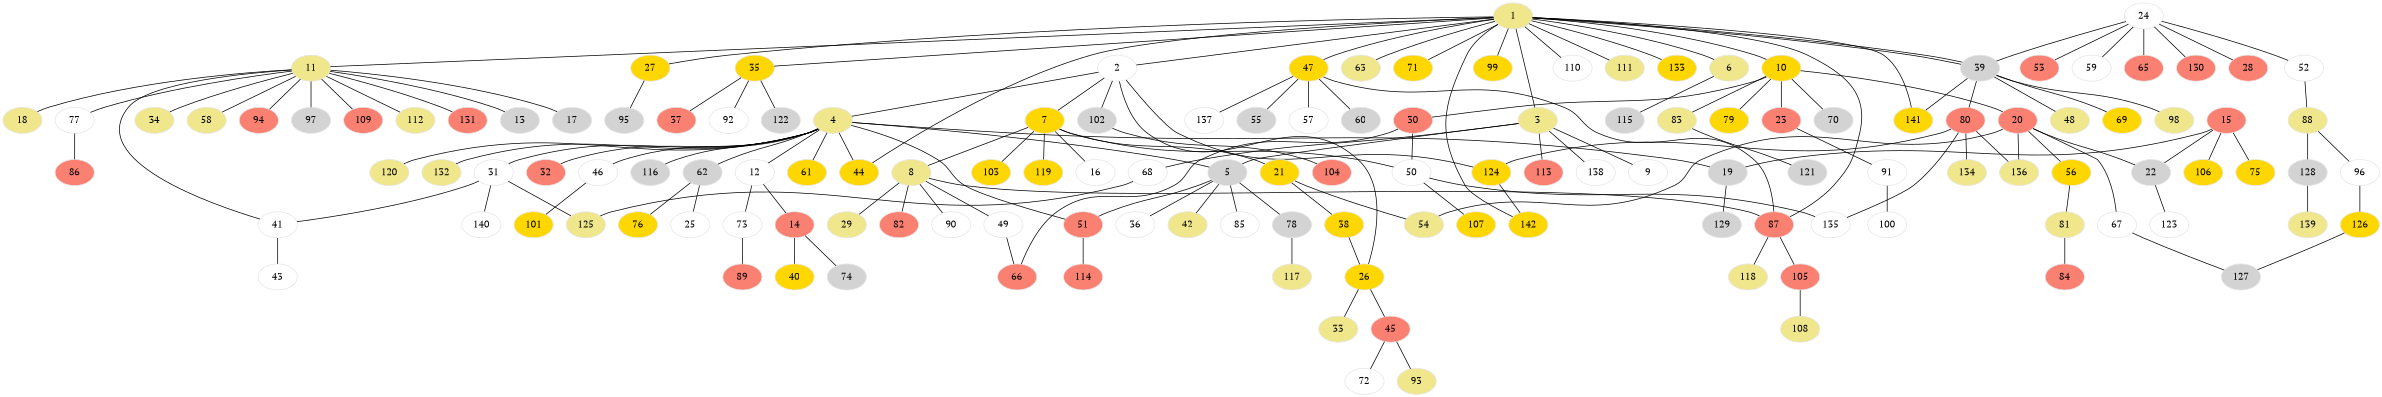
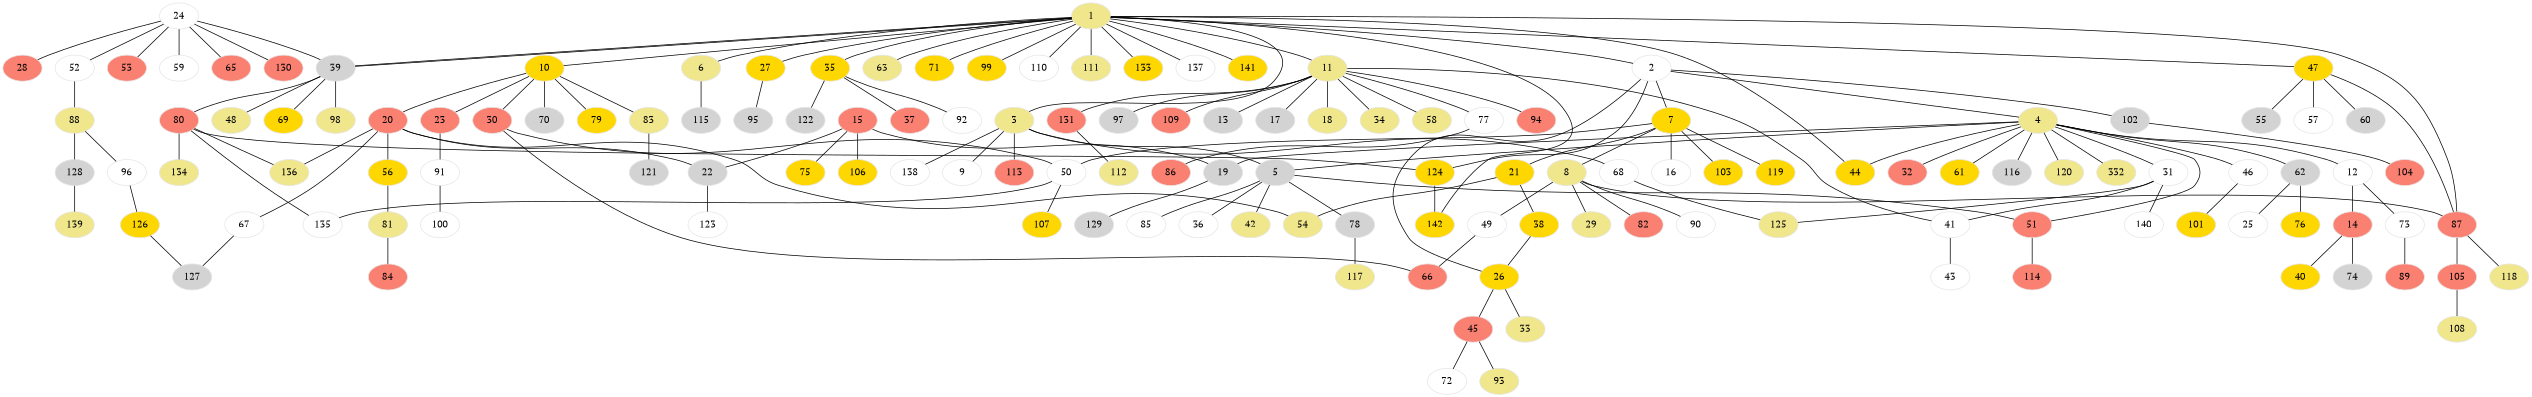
(1951, 91) -> none
(363, 94) -> (1096, 150)
(1256, 94) -> (1143, 42)
(442, 173) -> (2116, 173)
